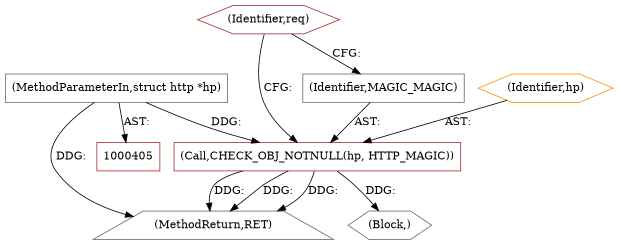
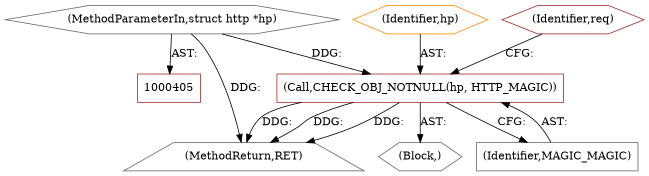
(323, 52) -> (483, 121)
(117, 88) -> (172, 20)
(382, 191) -> (435, 122)
